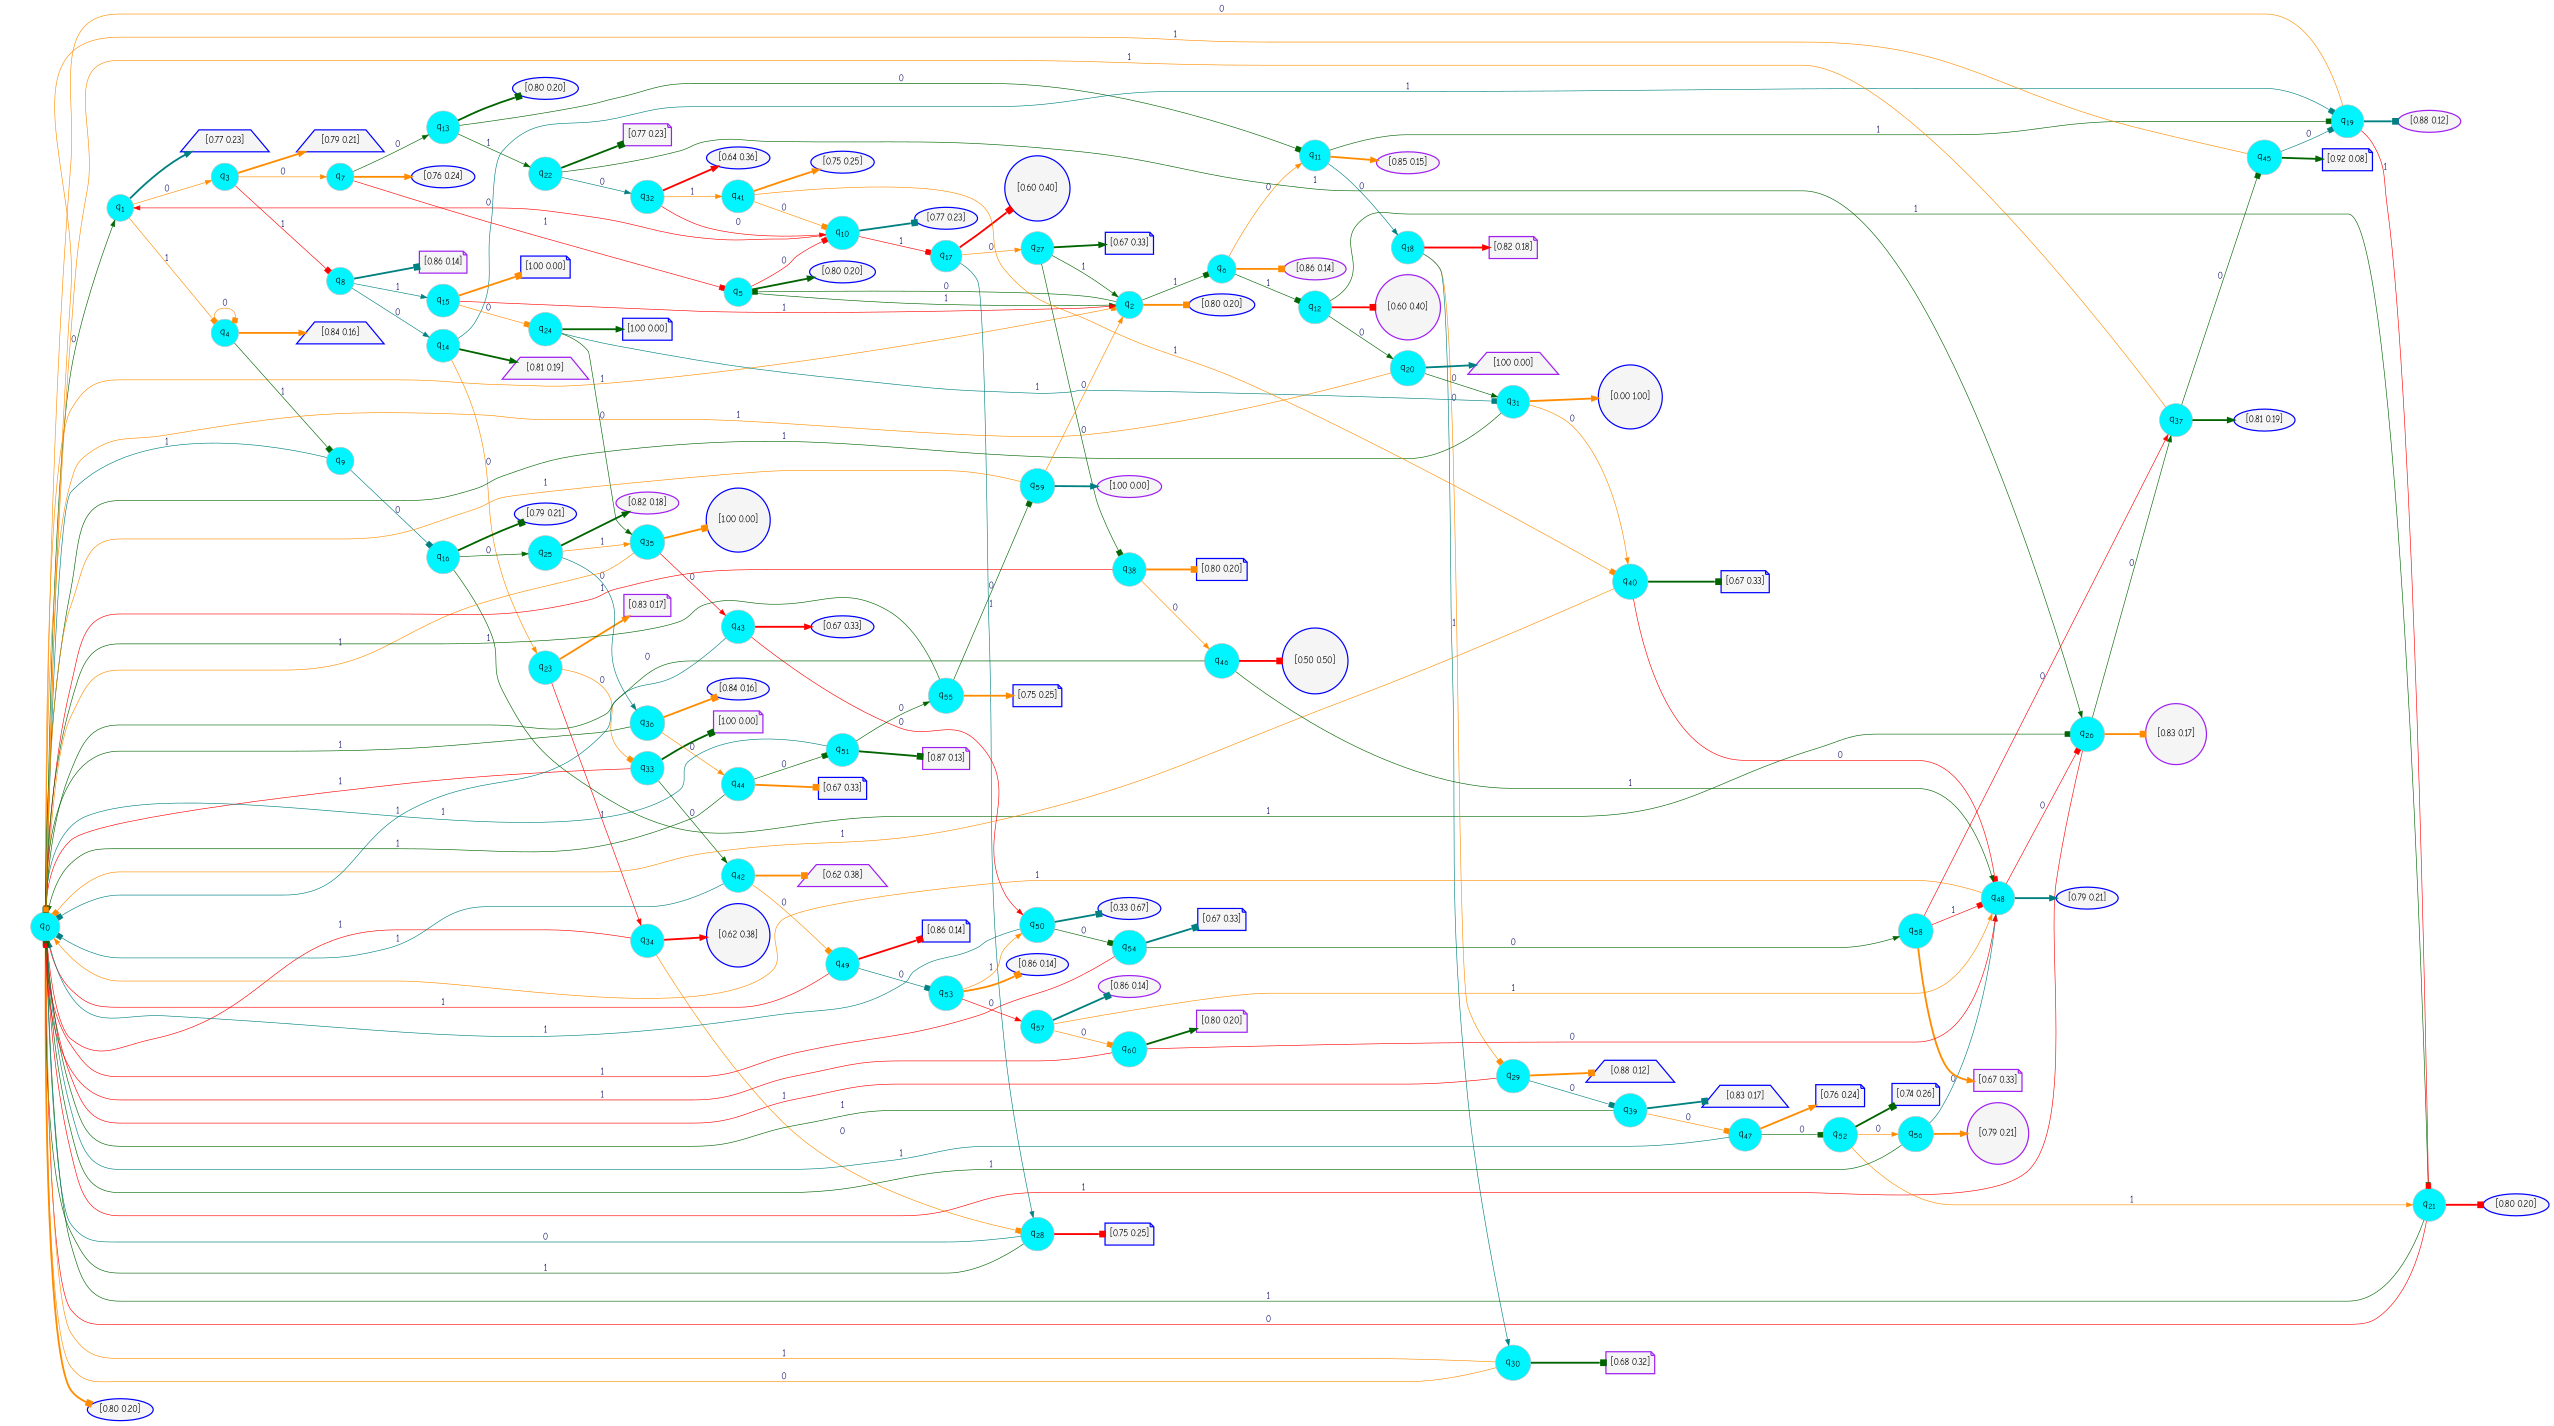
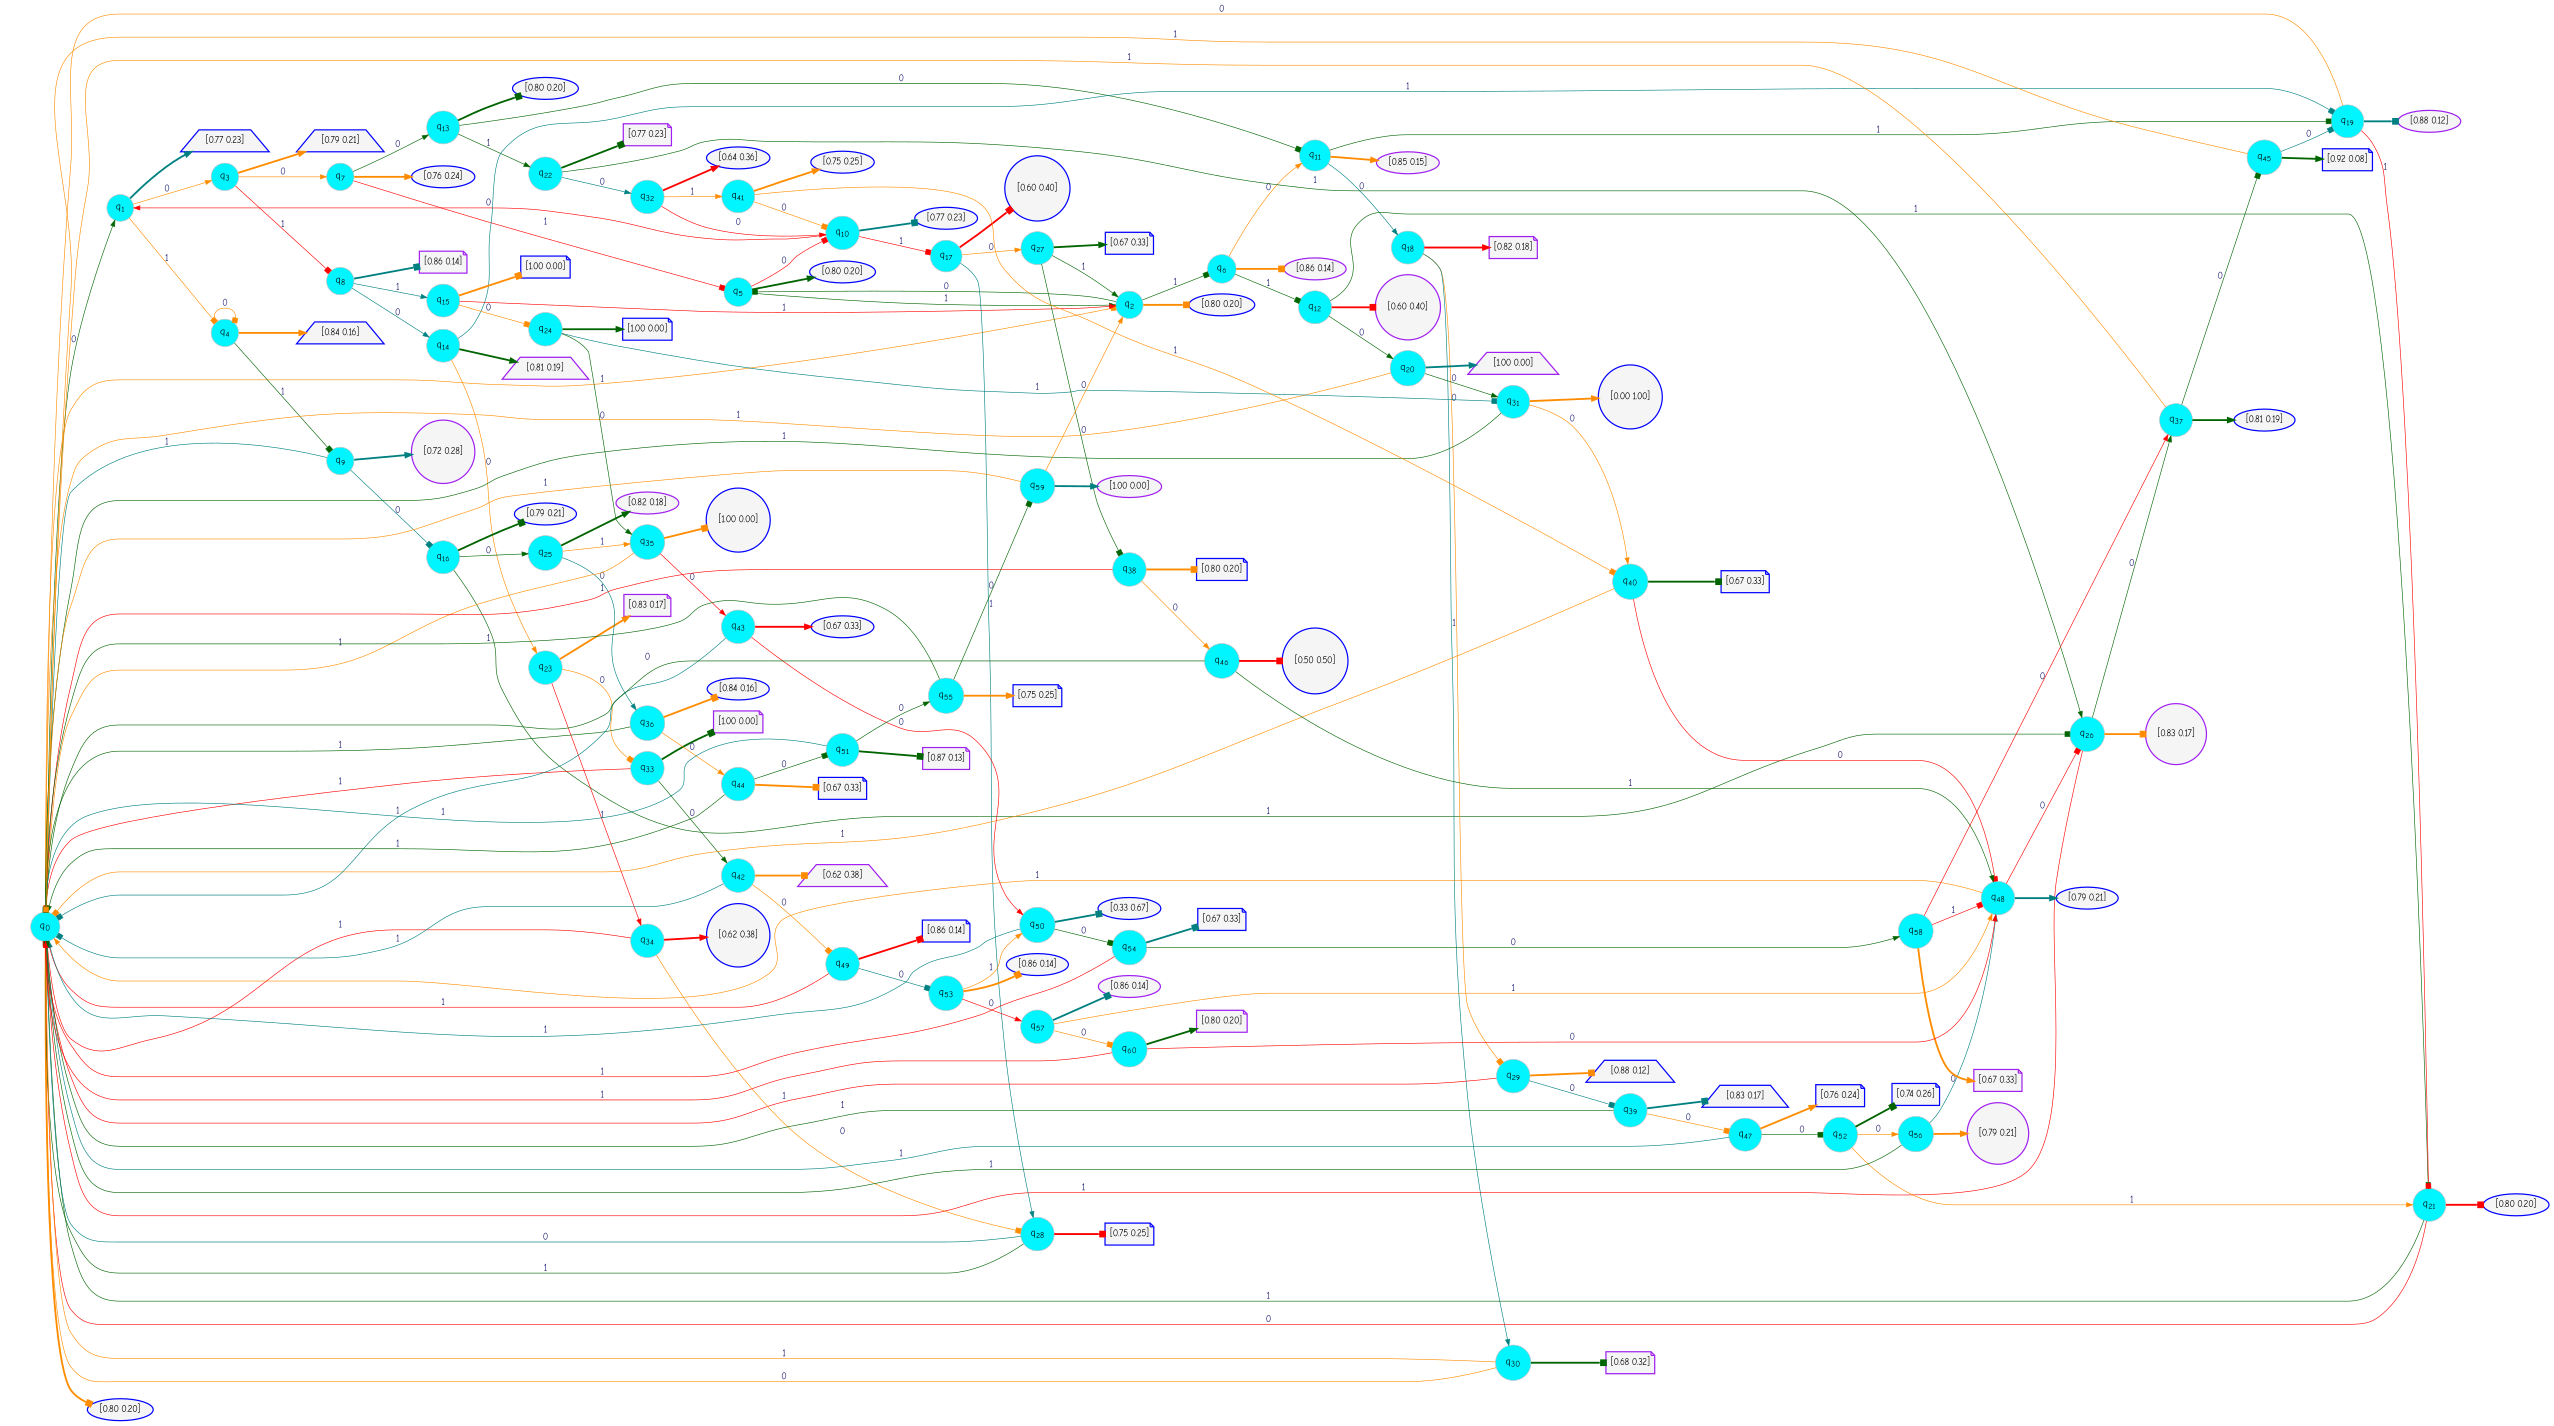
none -> (443, 452)
